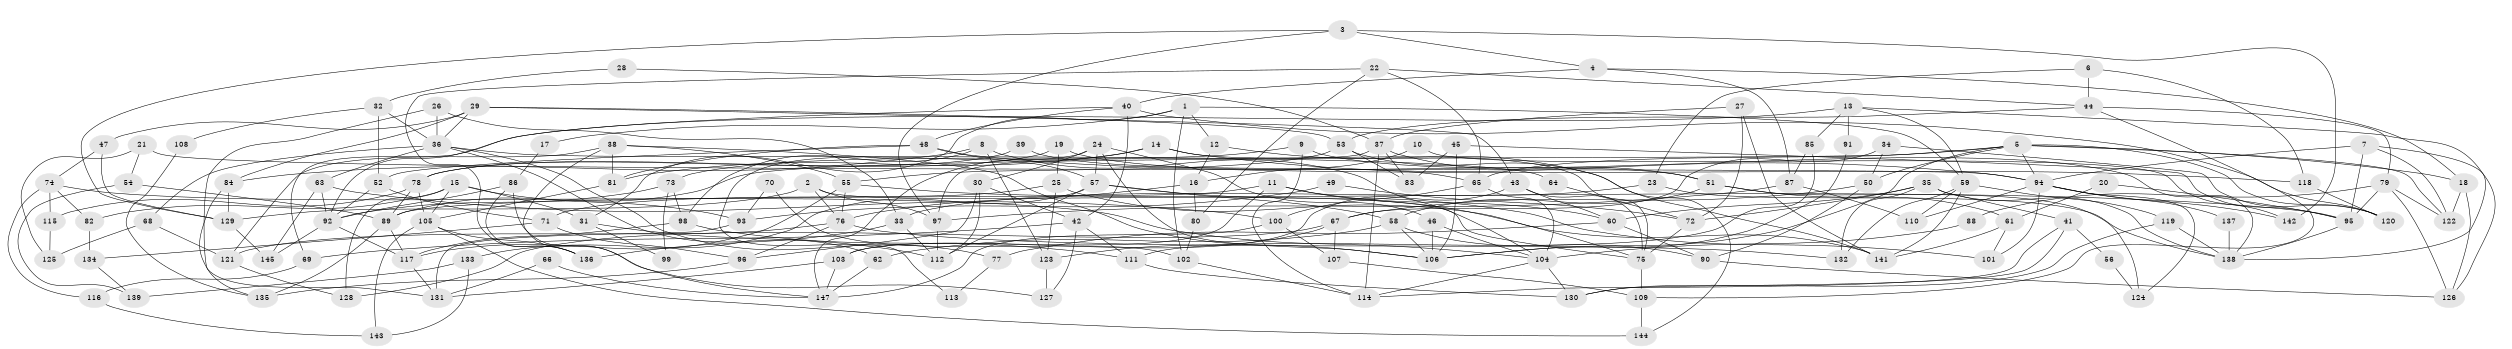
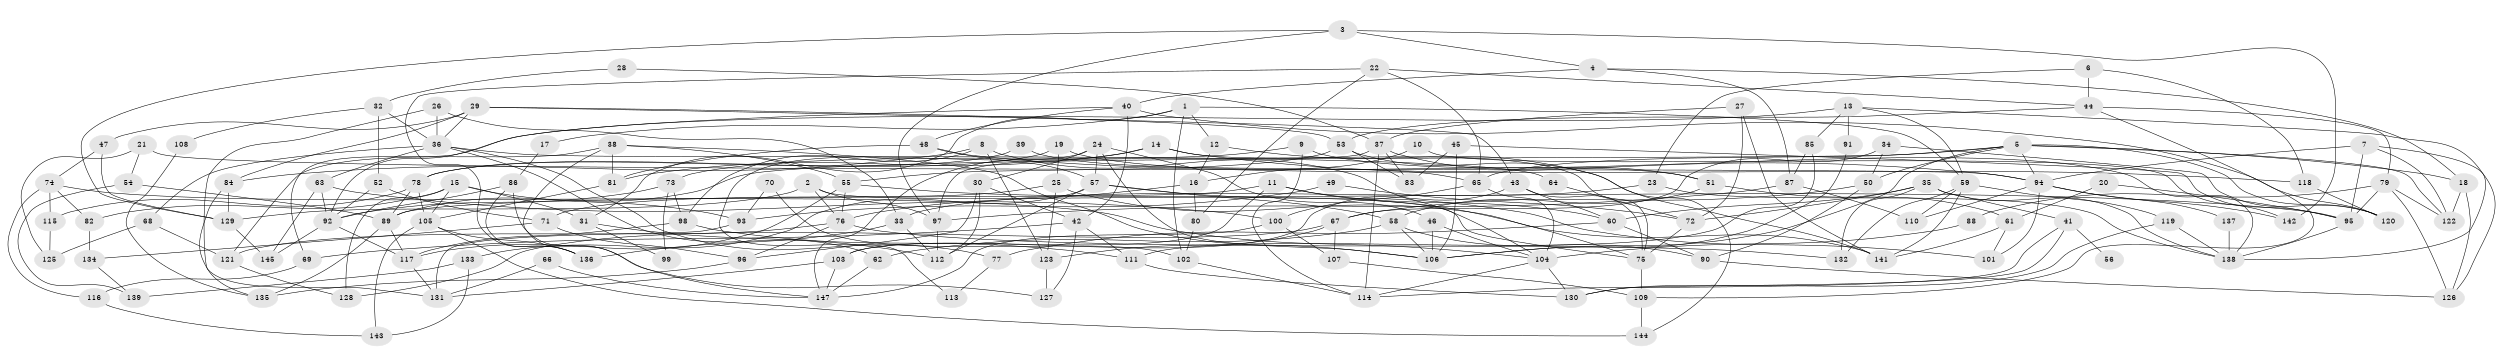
(649, 156) -> none
(2139, 298) -> none
